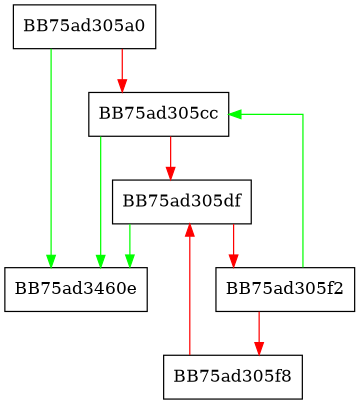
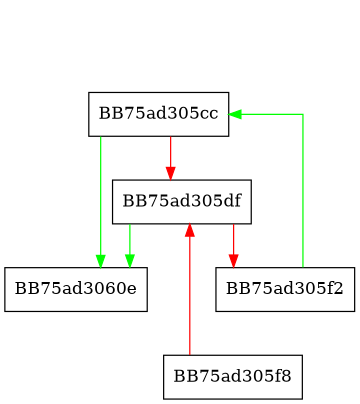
(85, 27) -> none
(76, 290) -> (76, 290)
(259, 327) -> none
